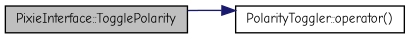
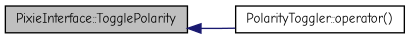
(205, 10) -> (218, 28)
